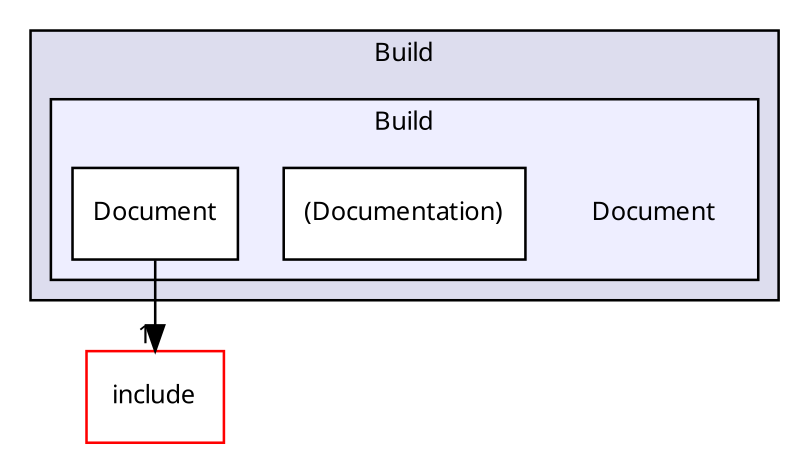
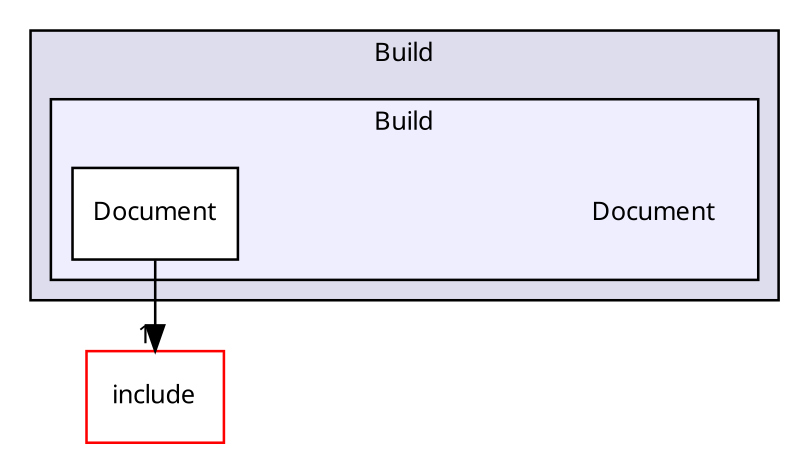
(405, 214) -> none
